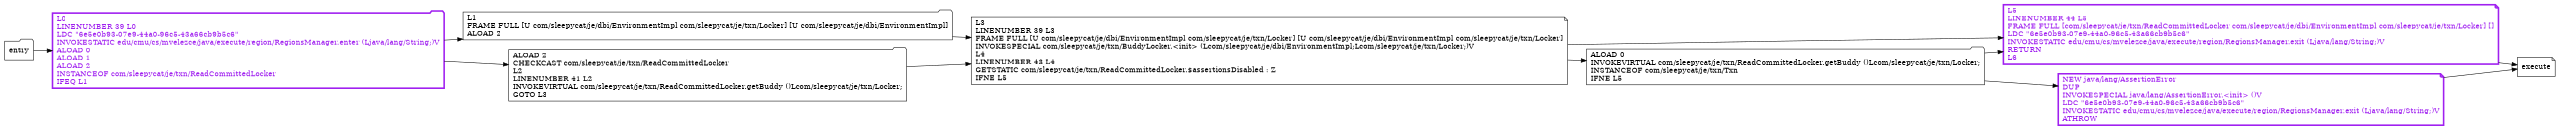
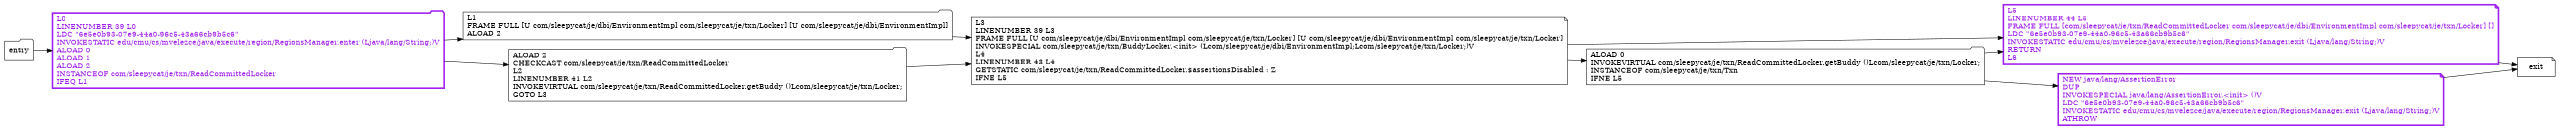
(2536, 67) -> (2536, 67)
